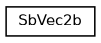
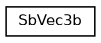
(50, 21) -> (50, 21)
